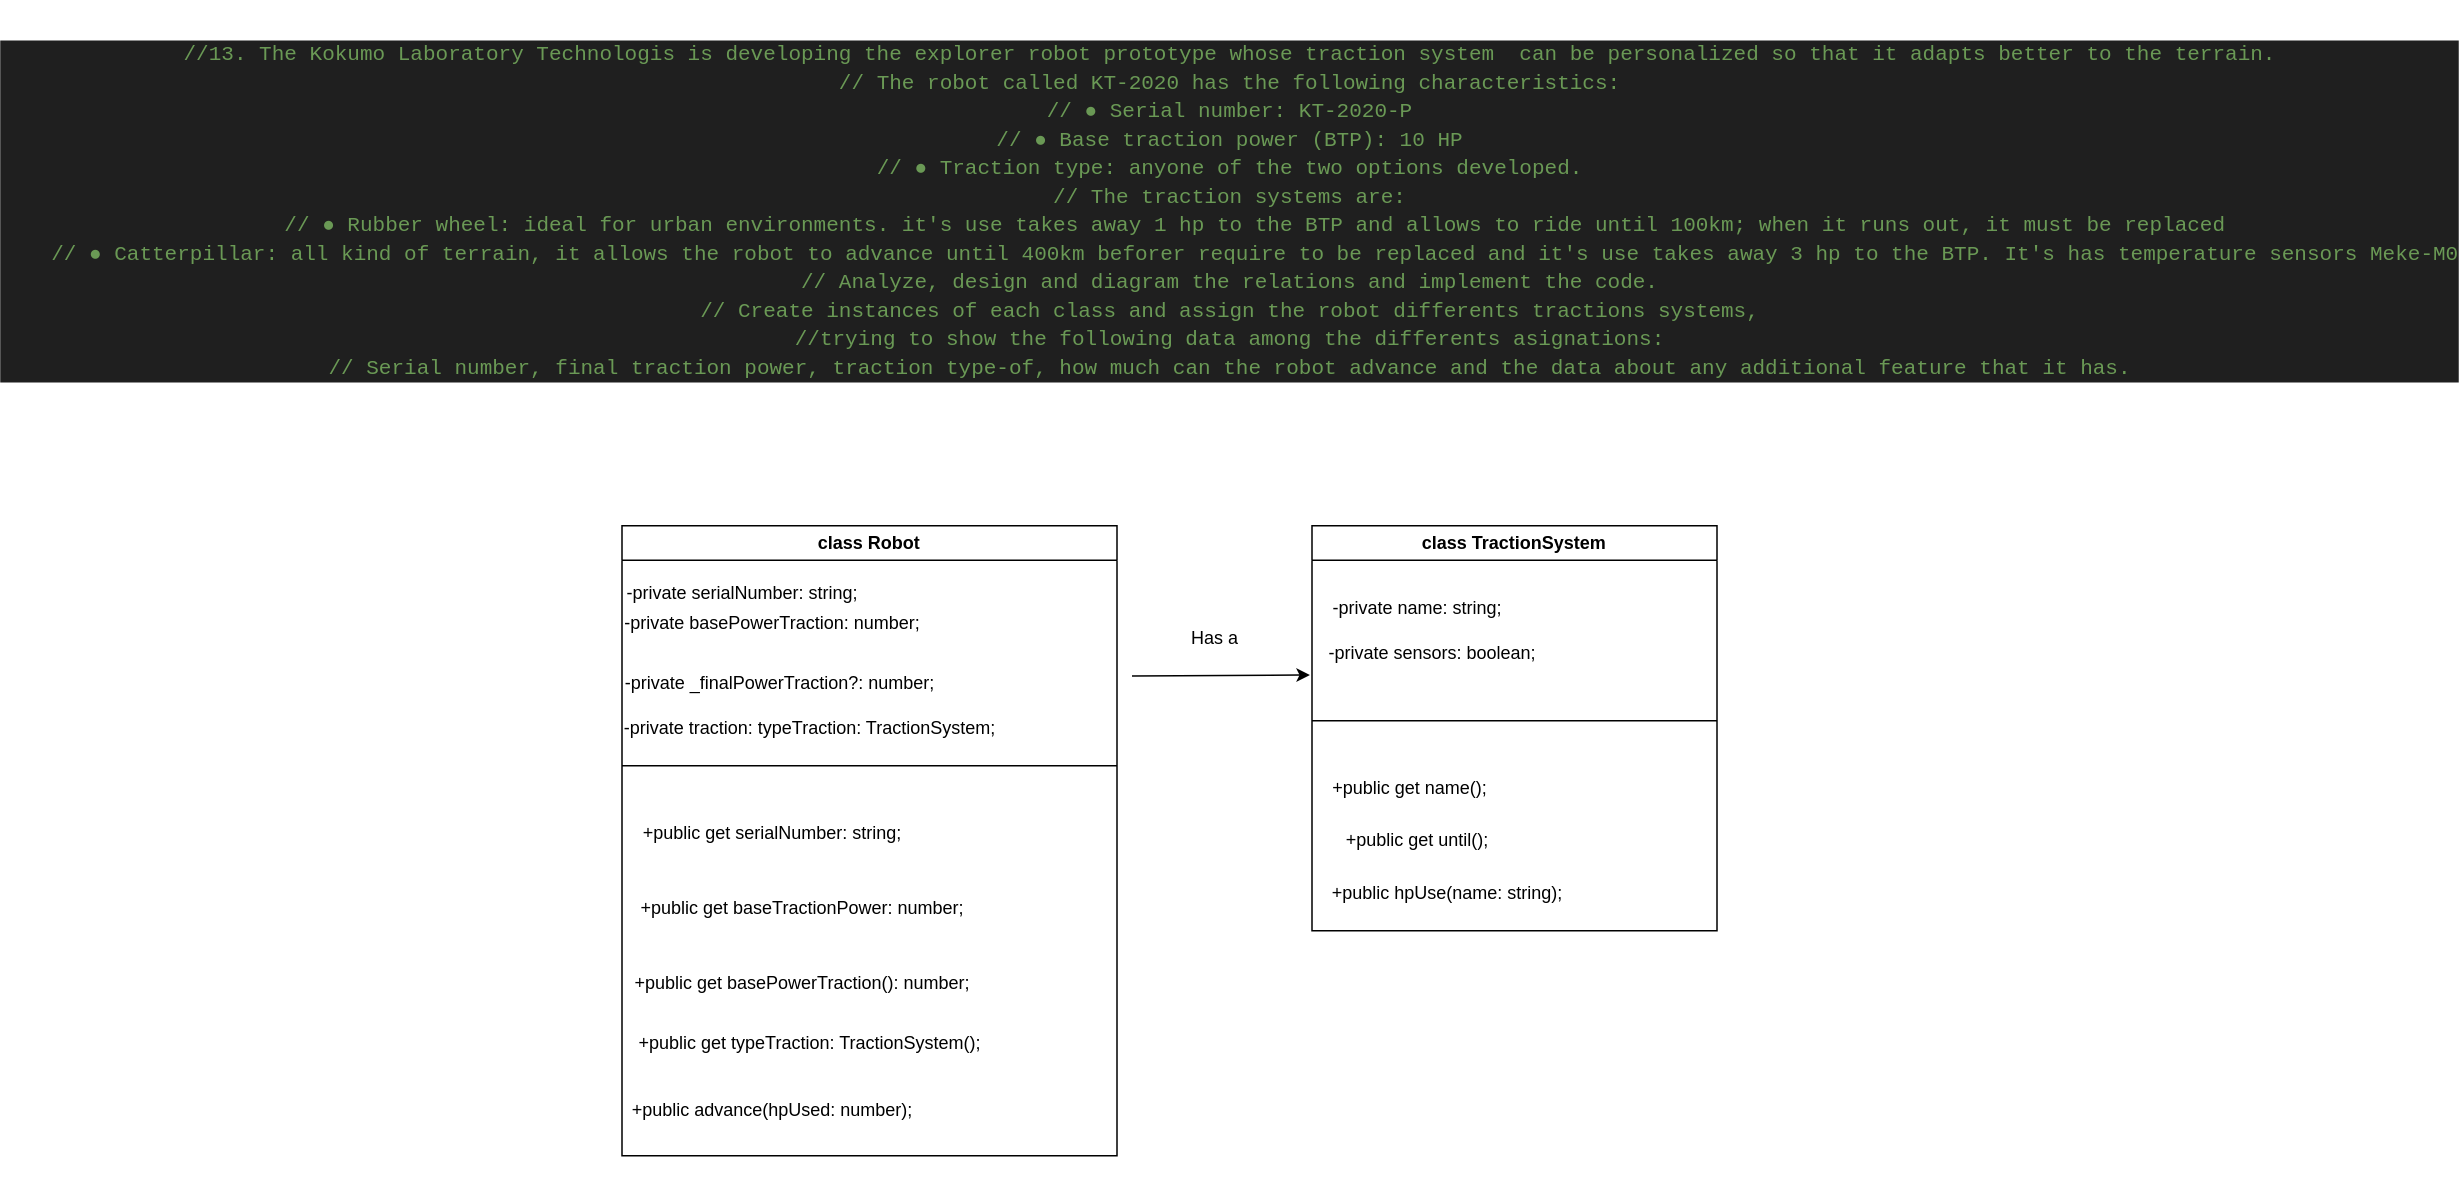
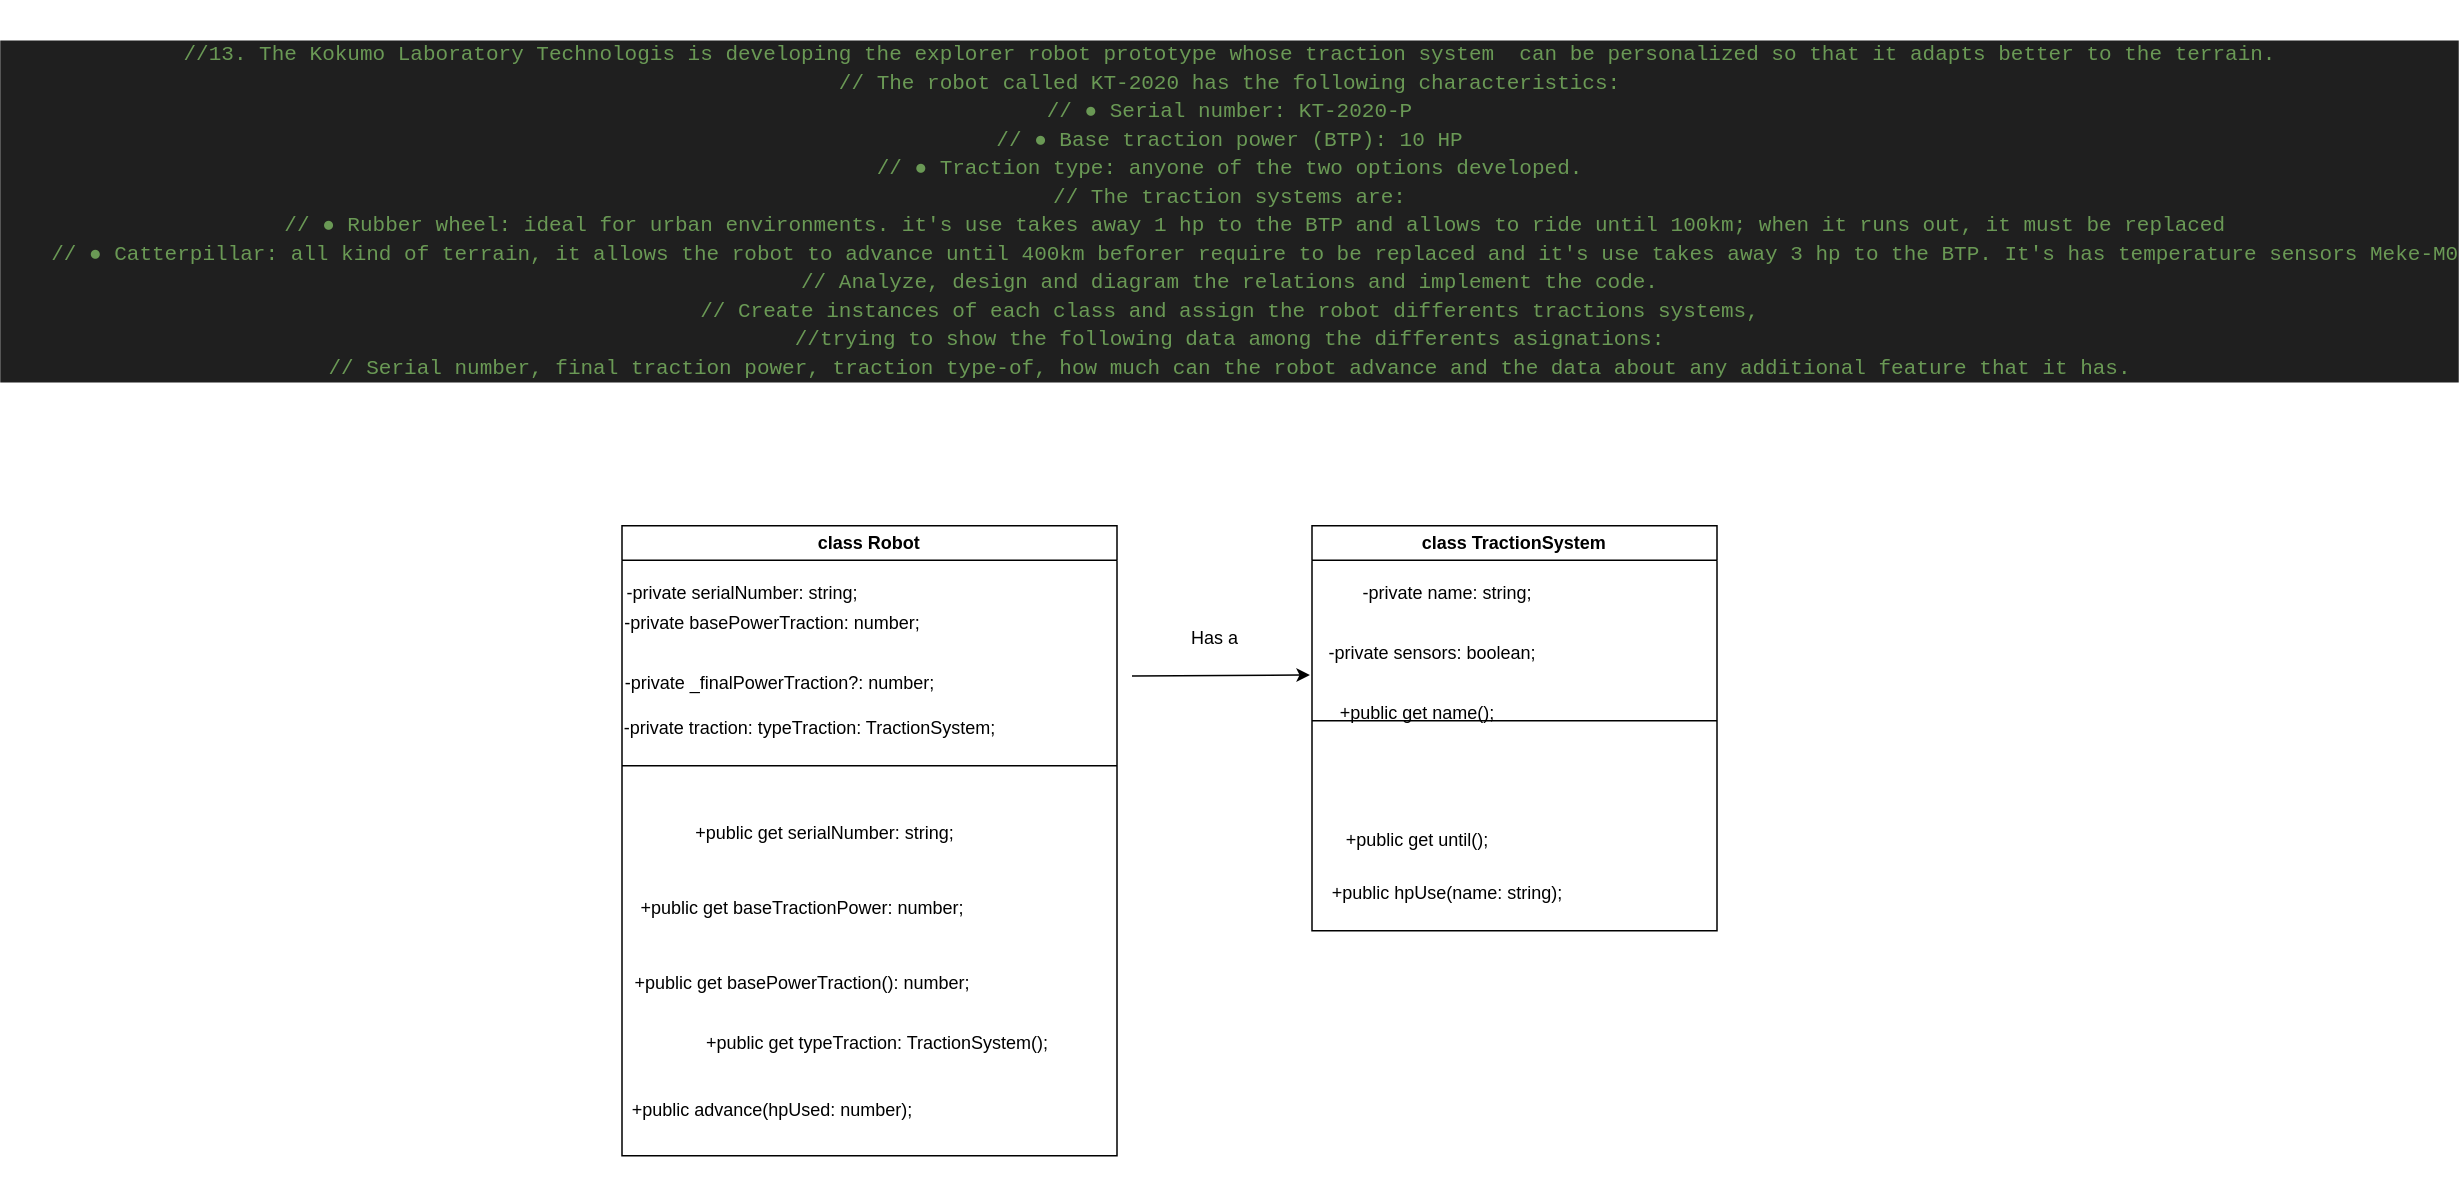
(1417, 608) -> (1447, 593)
(1409, 788) -> (1417, 713)
(772, 833) -> (824, 833)
(809, 1043) -> (877, 1043)
